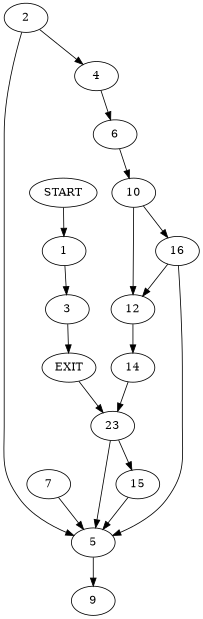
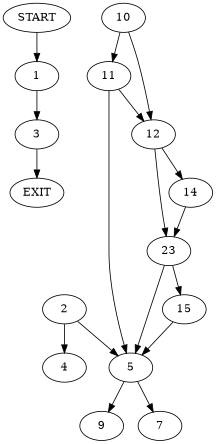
(115, 134) -> none
(177, 251) -> (109, 76)
(88, 394) -> (159, 189)
(68, 510) -> (144, 393)
